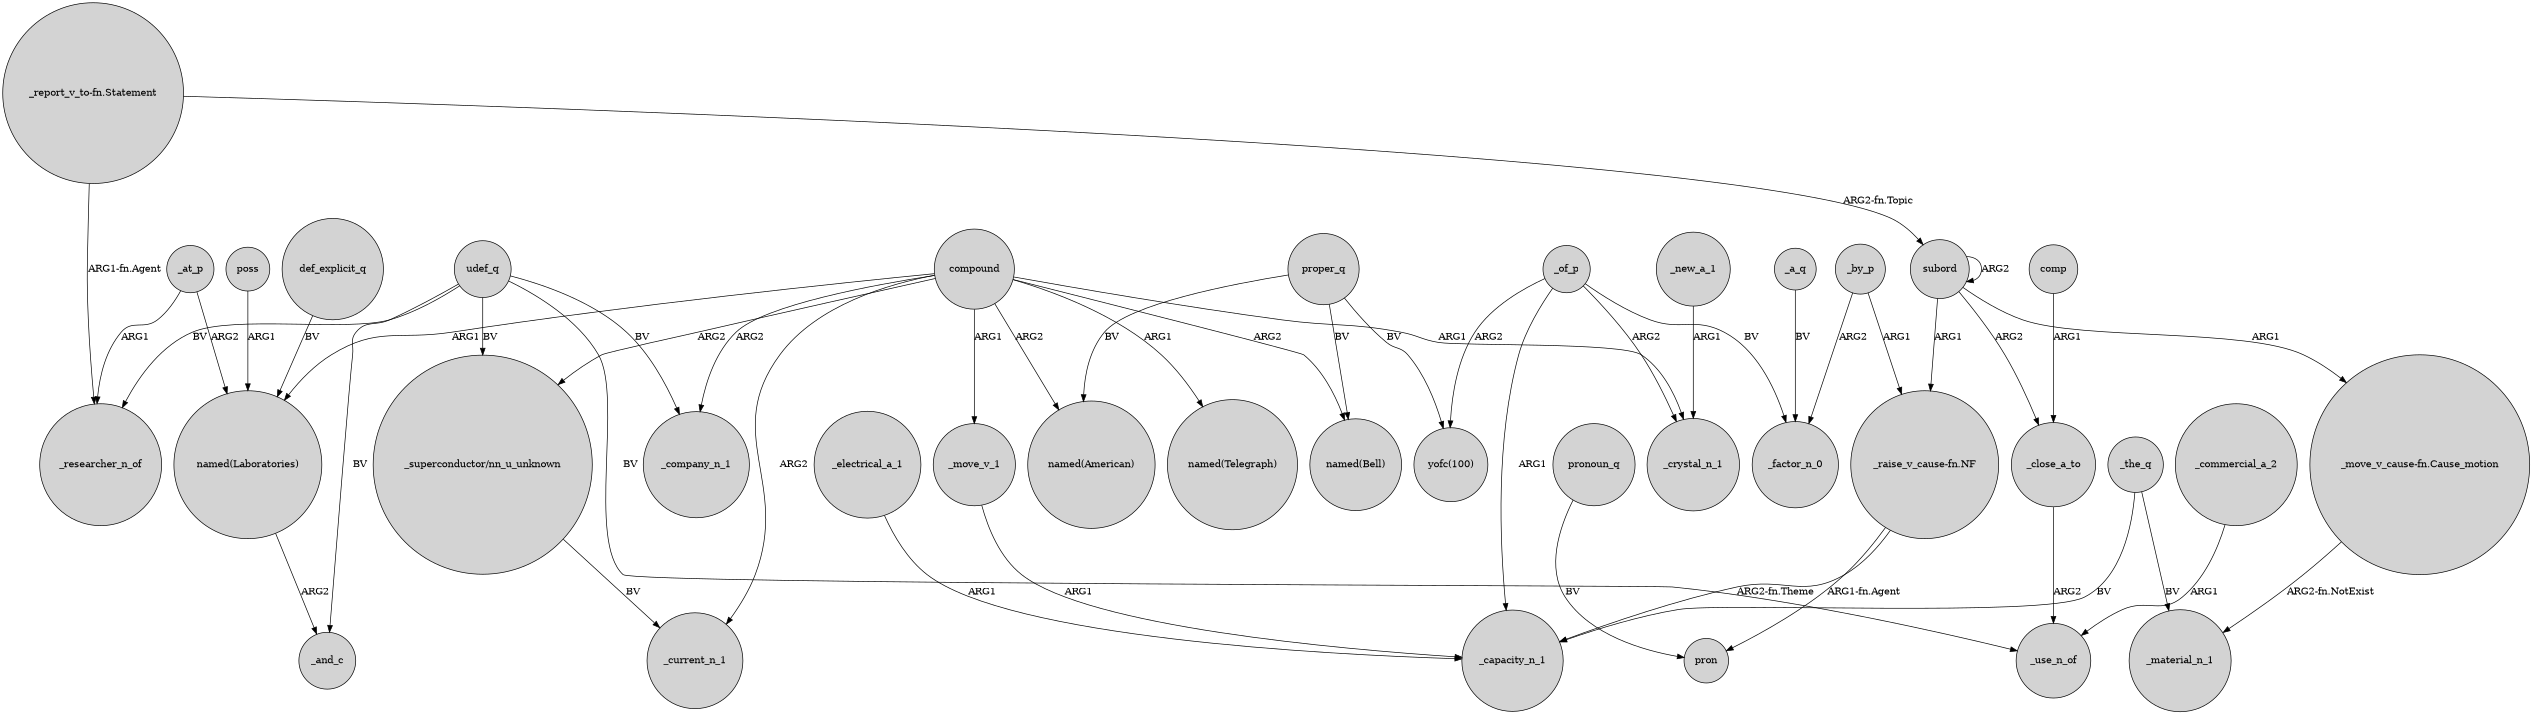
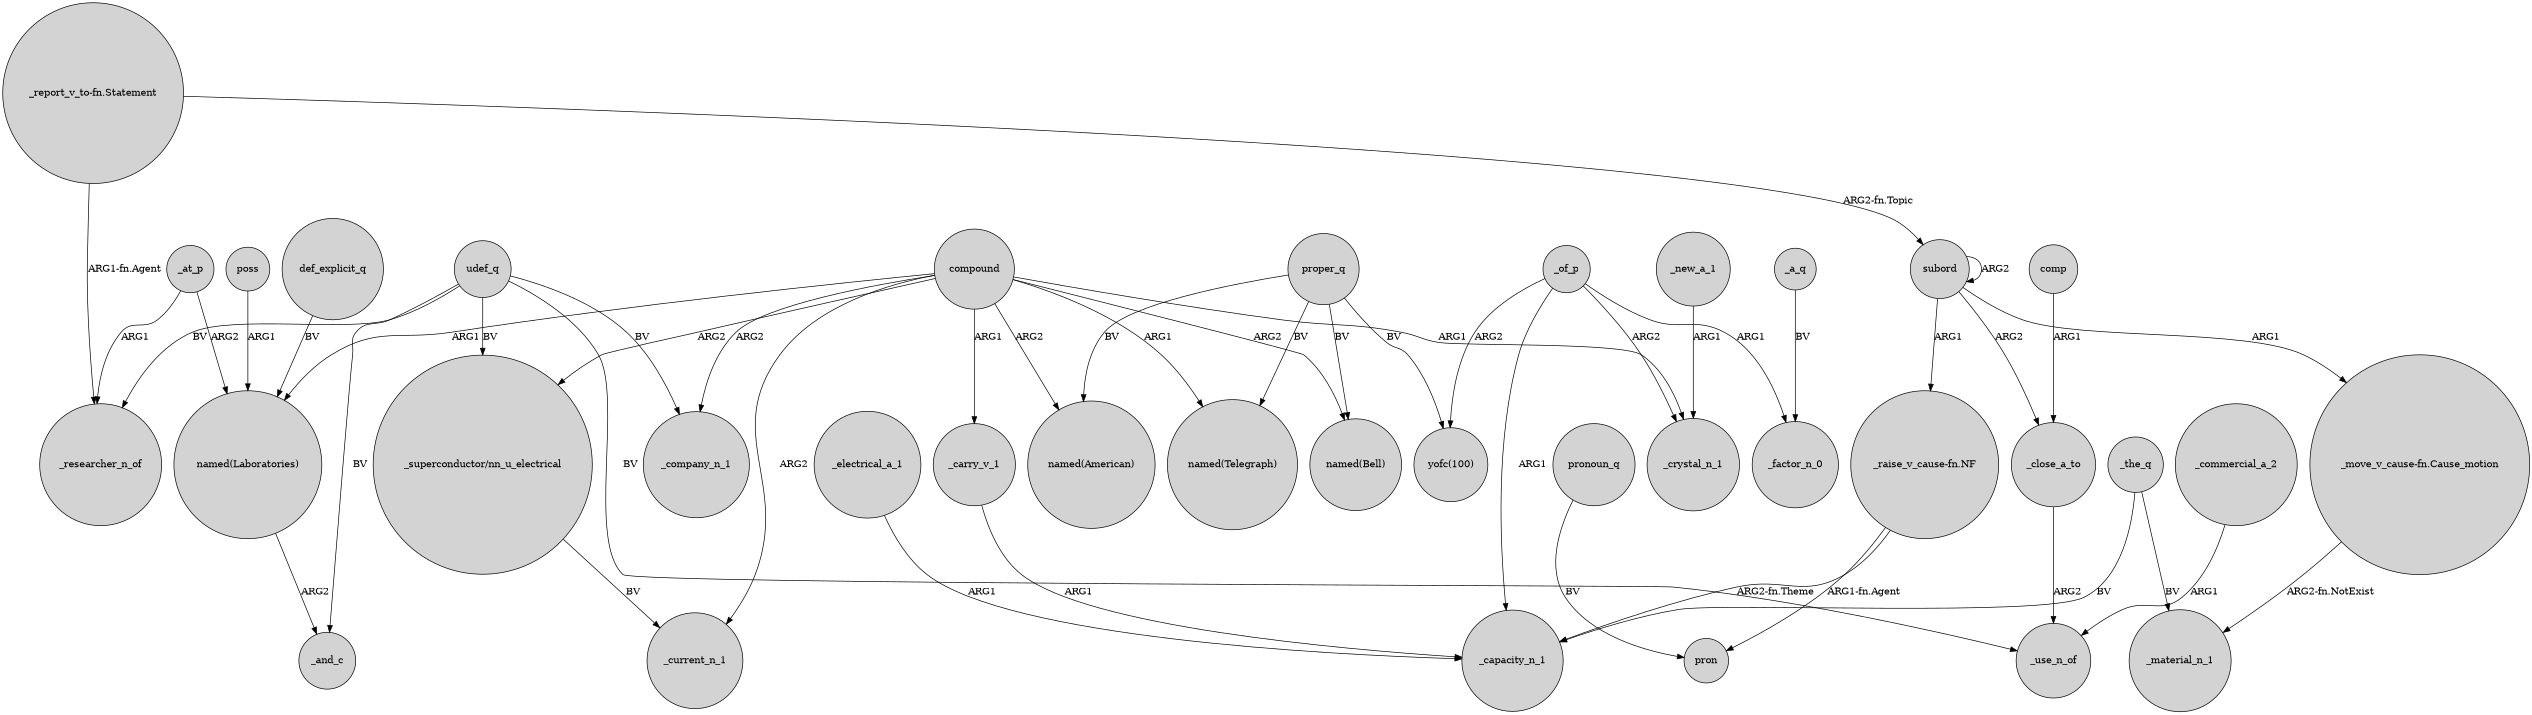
(1860, 269) -> none
(1751, 337) -> (1751, 337)
none -> (1288, 346)
(483, 465) -> (483, 465)
(974, 465) -> (974, 465)
